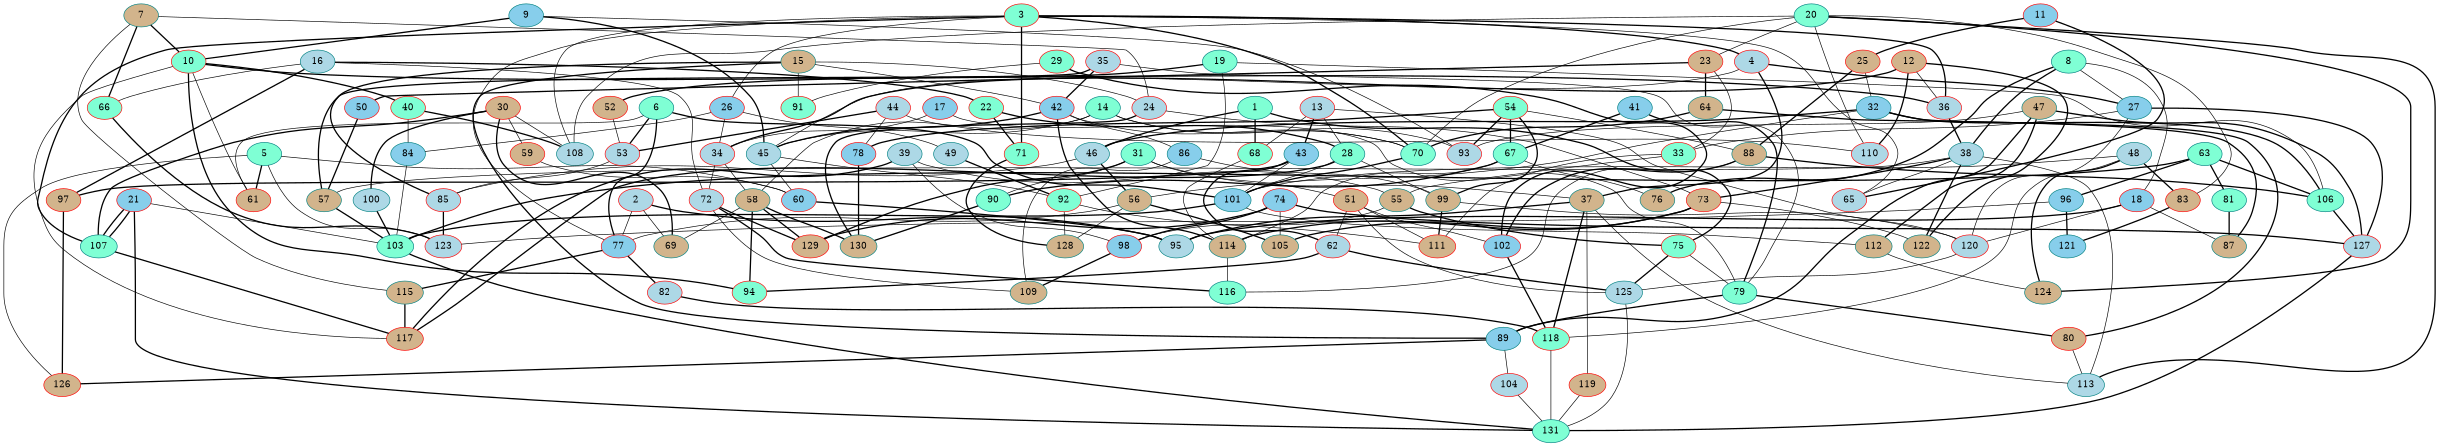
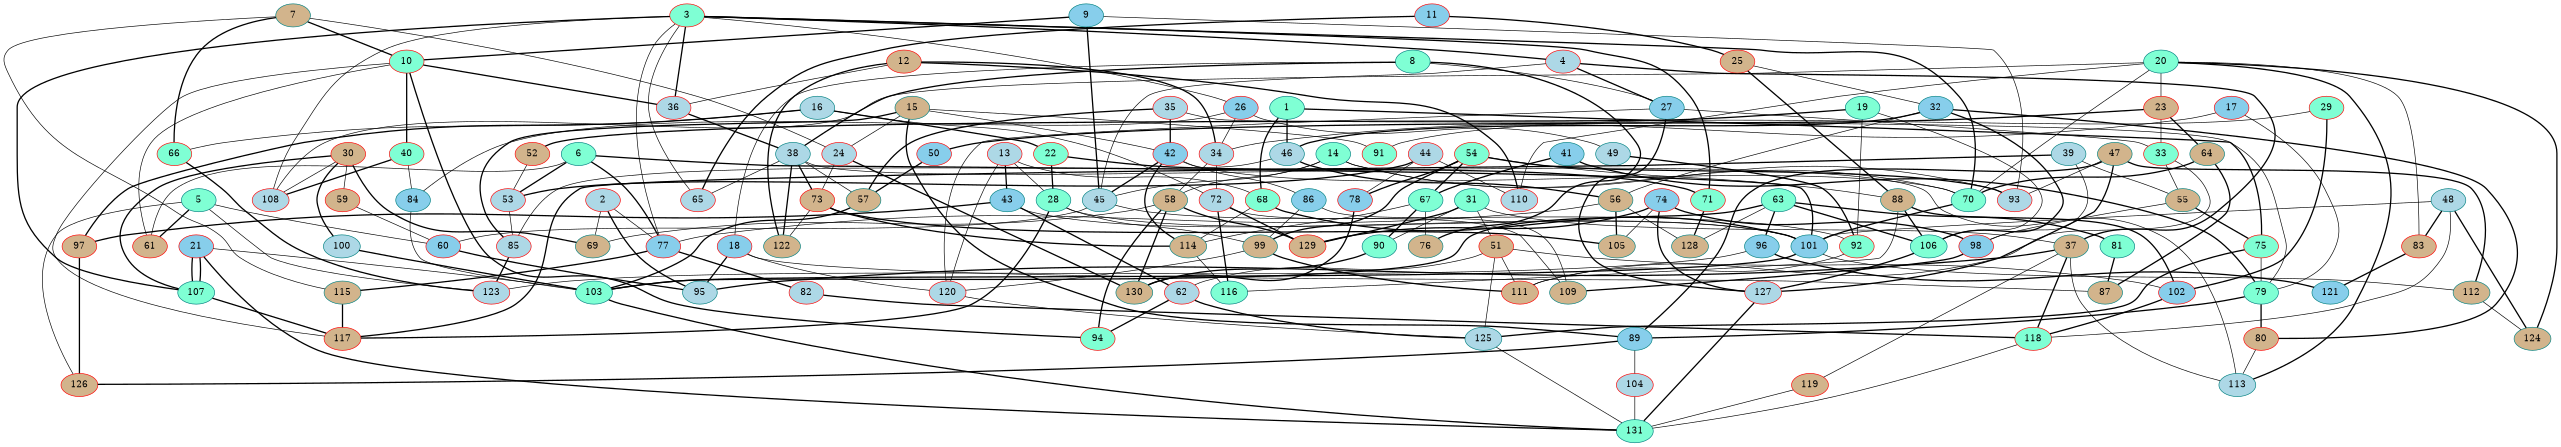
(575, 154) -> (271, 200)
(1065, 223) -> (1744, 219)
none -> (1536, 224)
